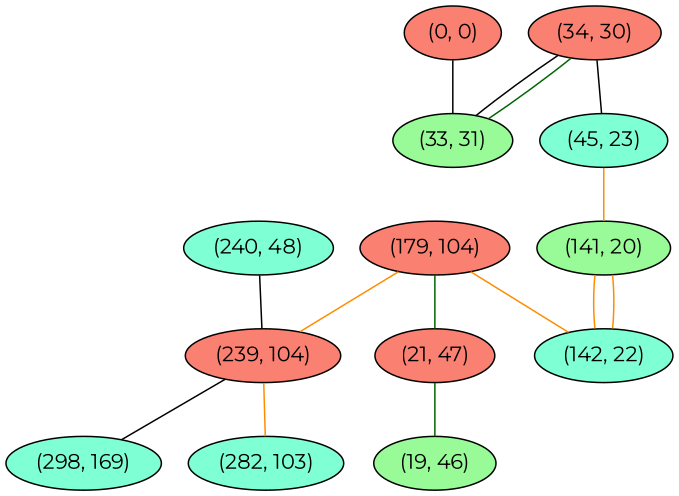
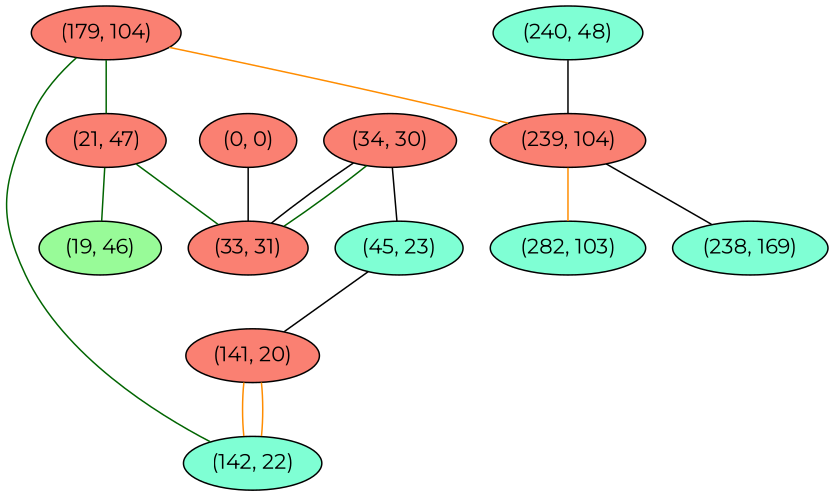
(453, 140) -> (248, 248)
none -> (177, 194)
(604, 194) -> (326, 302)
(604, 248) -> (253, 356)
(520, 302) -> (29, 281)
(84, 463) -> (750, 248)
